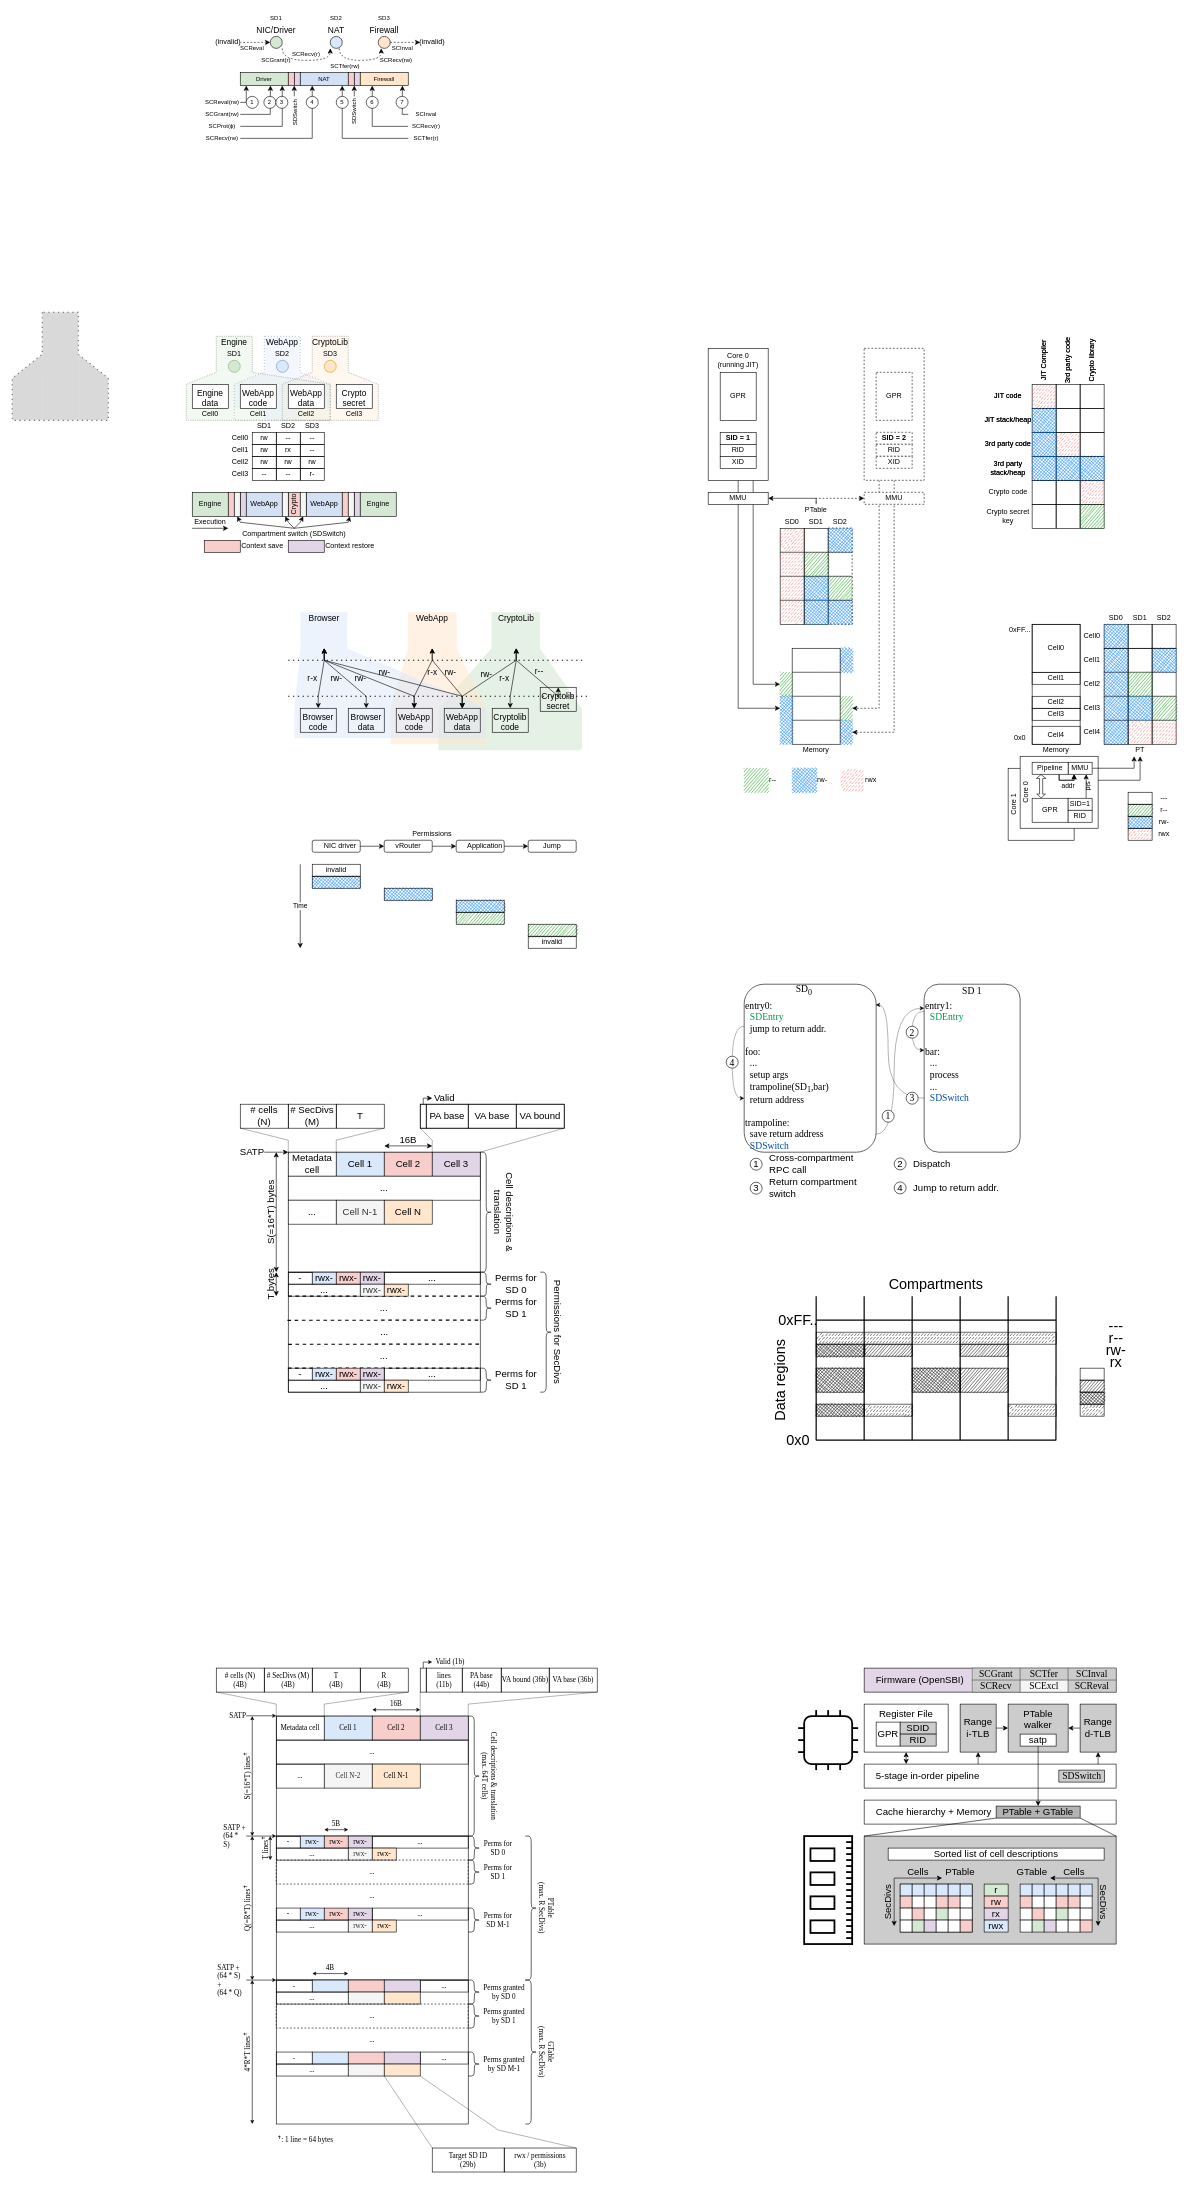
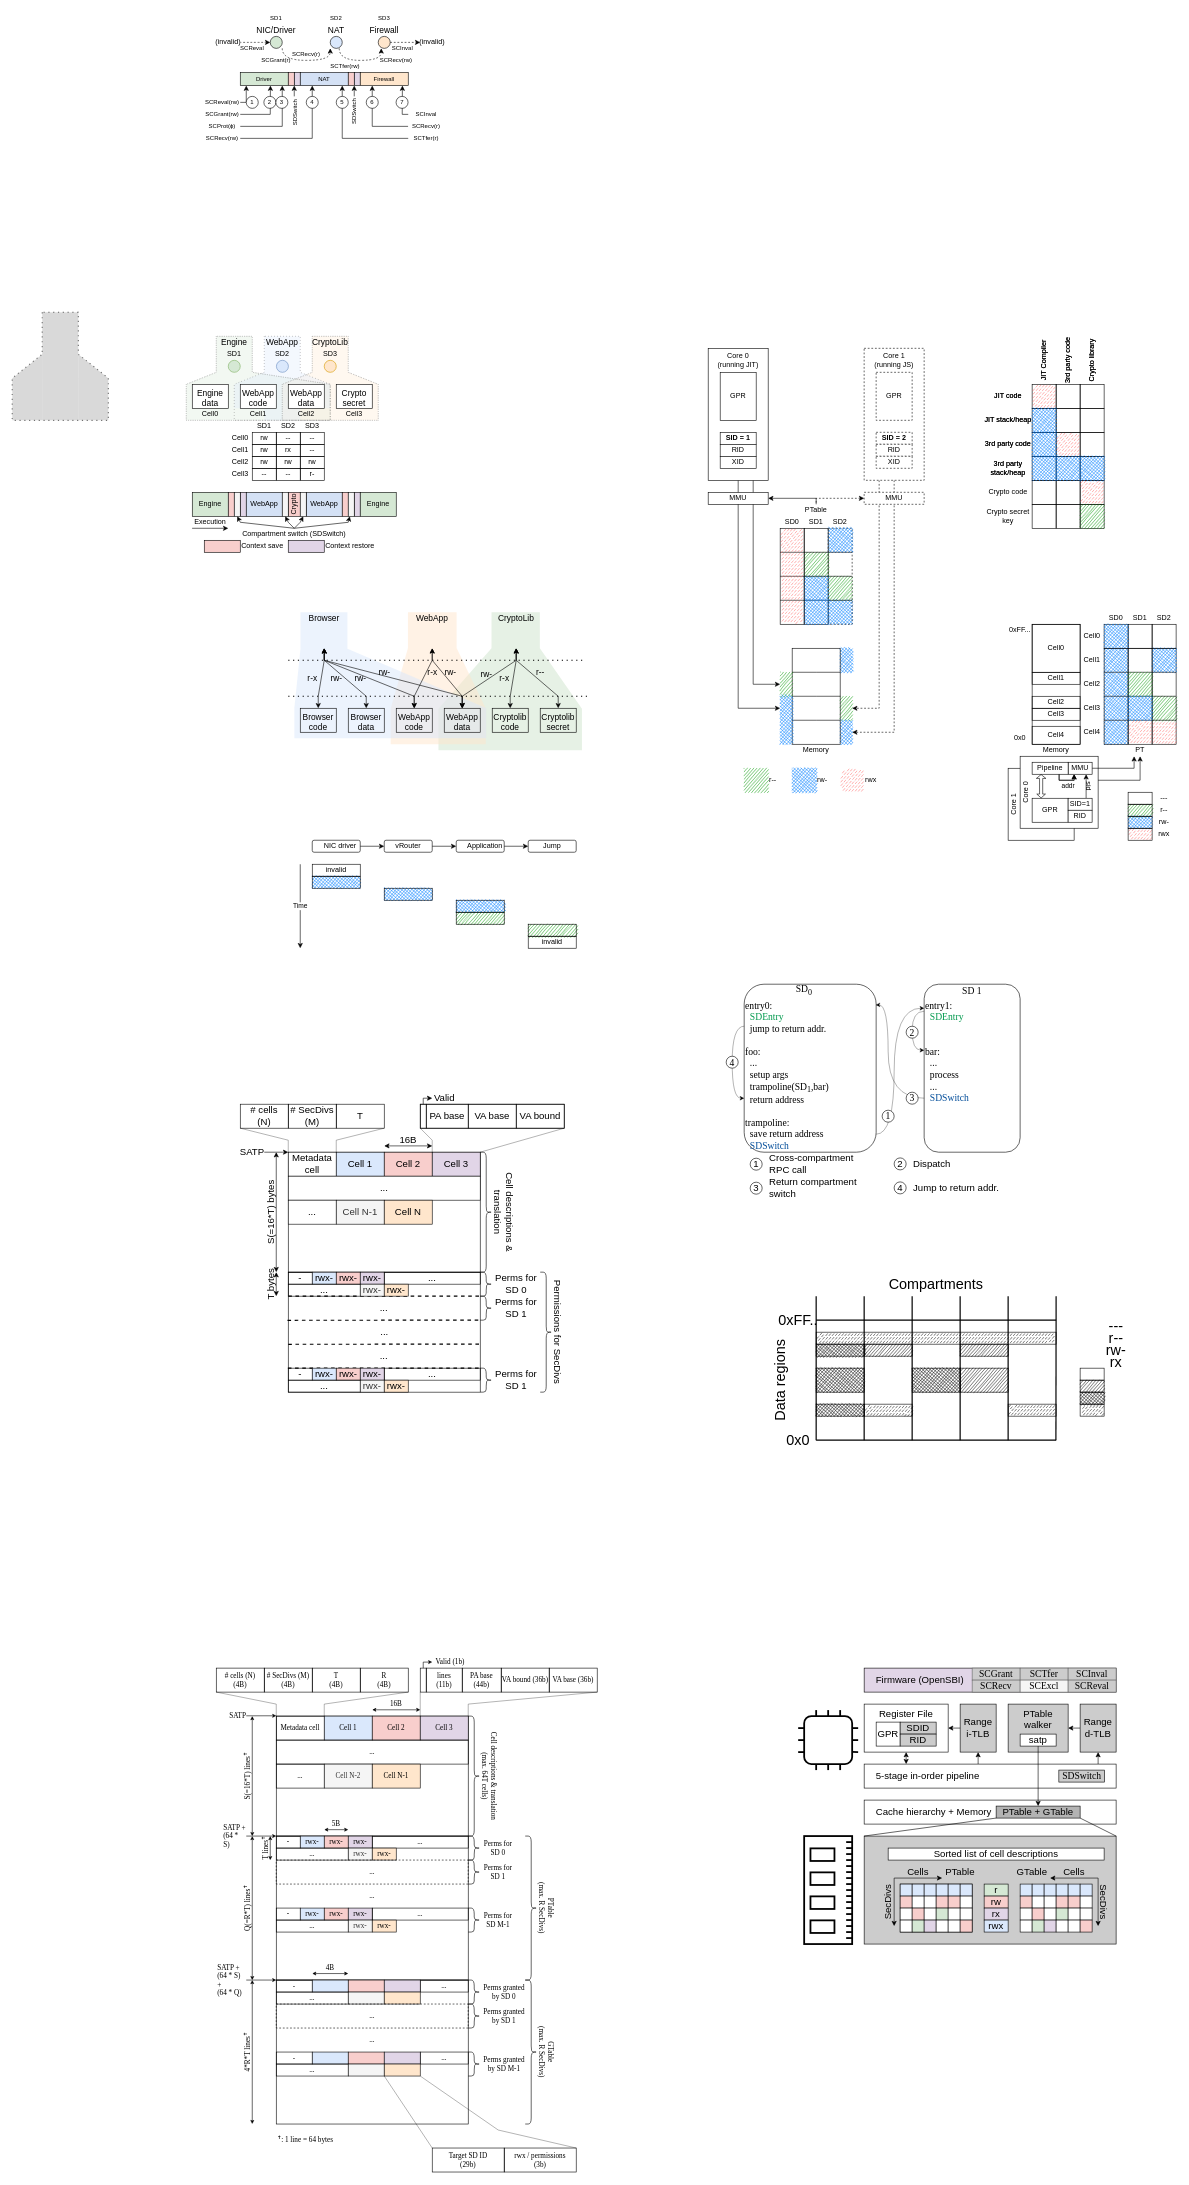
none -> (894, 360)
(558, 699) -> (558, 720)
(432, 834) -> none
(1002, 1728) -> (953, 1728)
